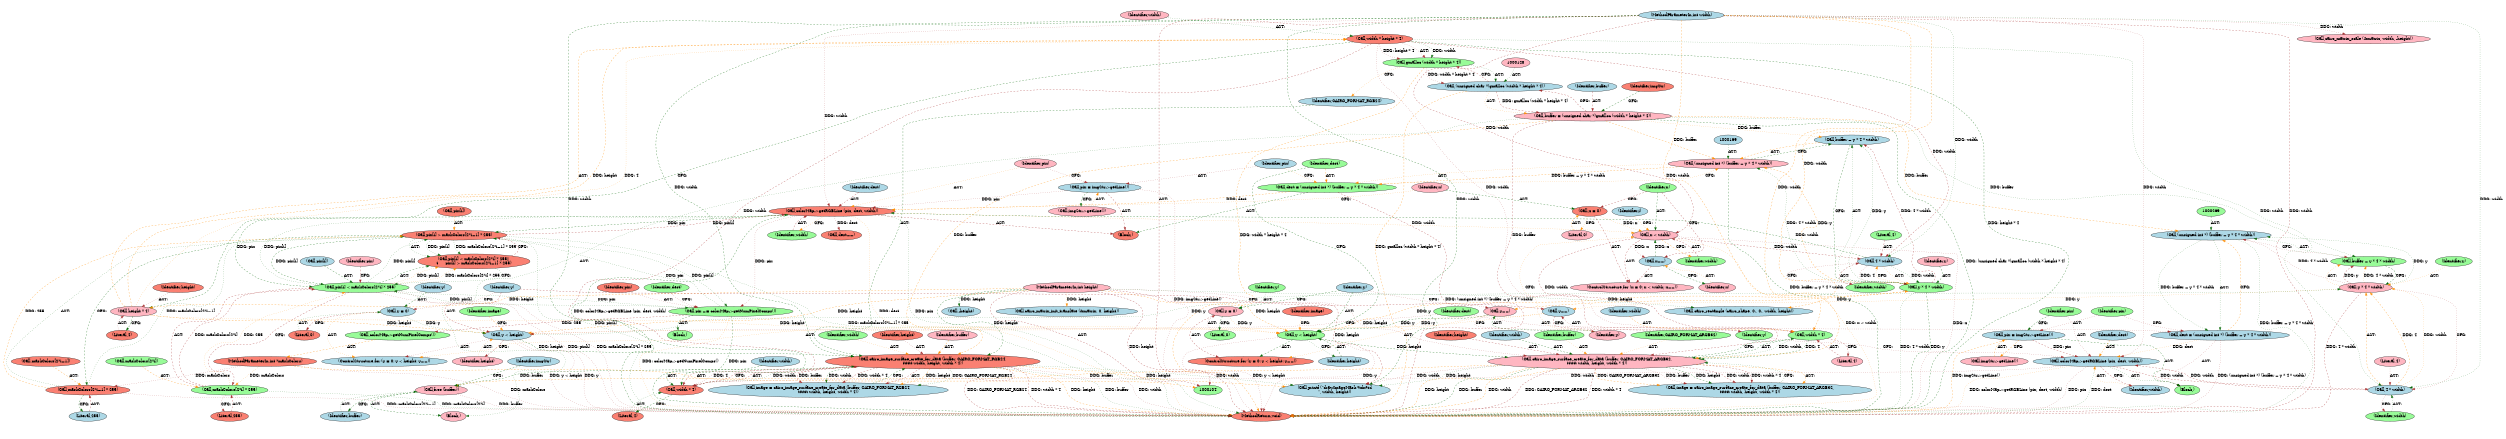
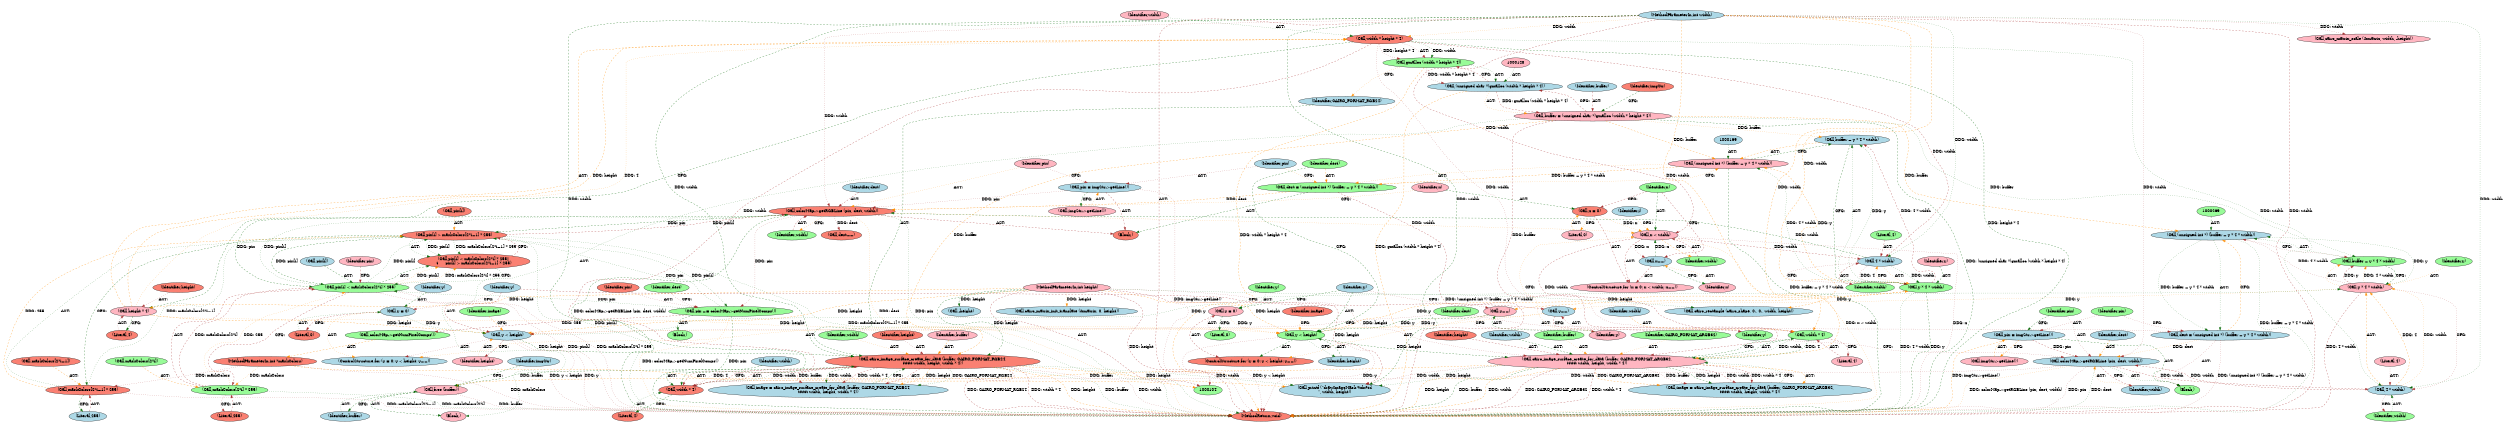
none -> (1529, 27)
(530, 305) -> none
